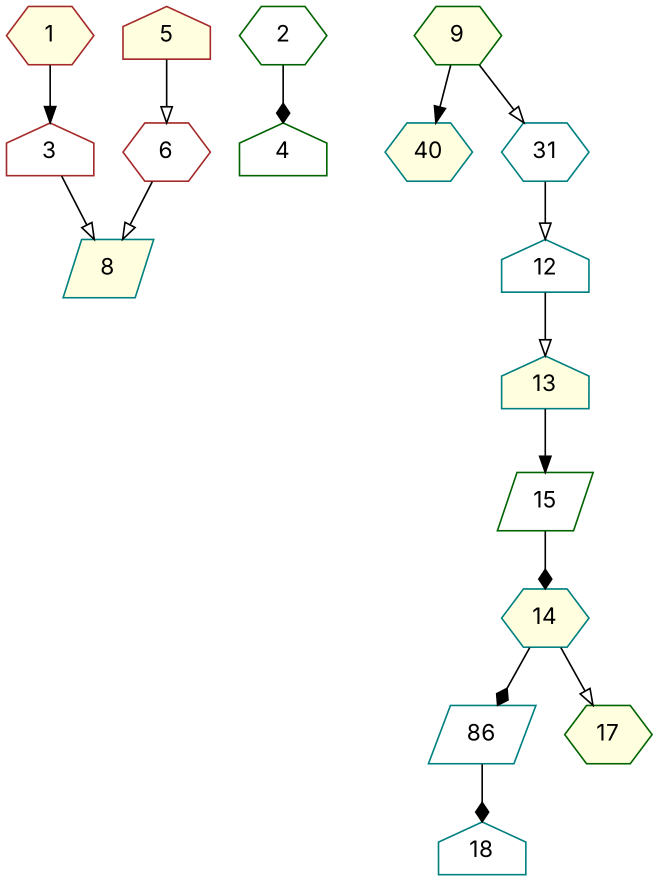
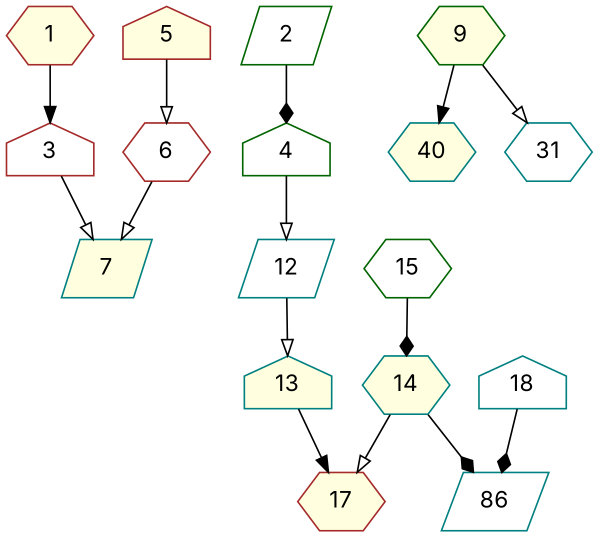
(283, 36) -> (286, 36)
(545, 202) -> (286, 199)
(108, 269) -> (107, 269)
(545, 269) -> (286, 269)
(545, 432) -> (310, 433)
(545, 502) -> (408, 269)
(608, 735) -> (341, 502)
(482, 783) -> (512, 431)
